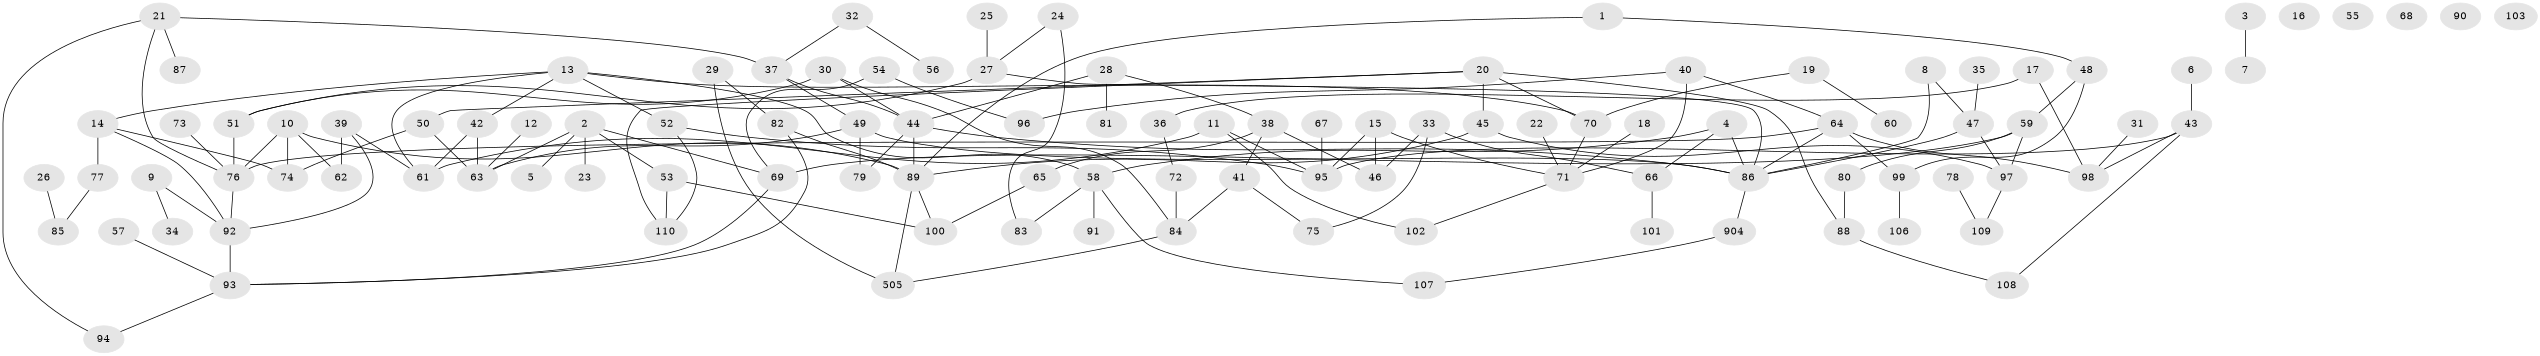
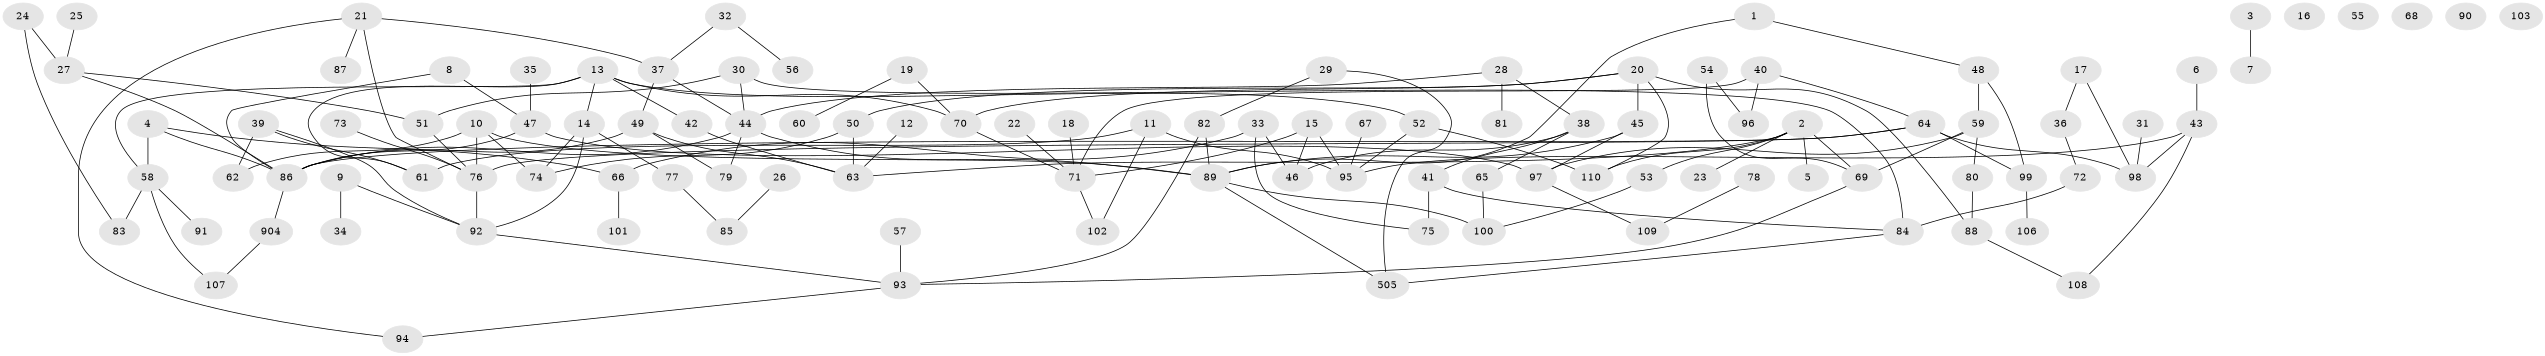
(457, 145) -> none
(667, 205) -> (1697, 151)
